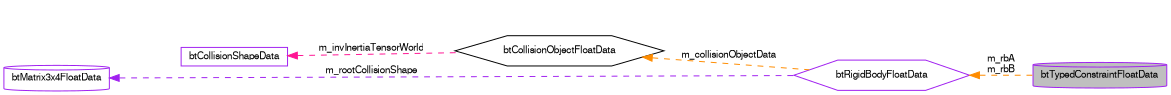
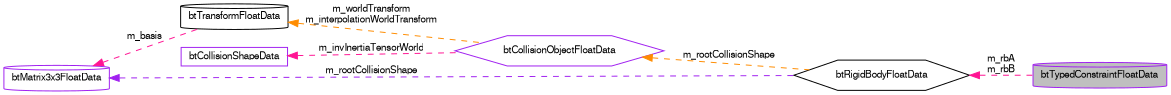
none -> (234, 17)
(559, 51) -> (559, 51)
(729, 55) -> (729, 55)
(882, 75) -> (882, 75)
(1006, 75) -> (1006, 75)
(57, 78) -> (57, 78)
